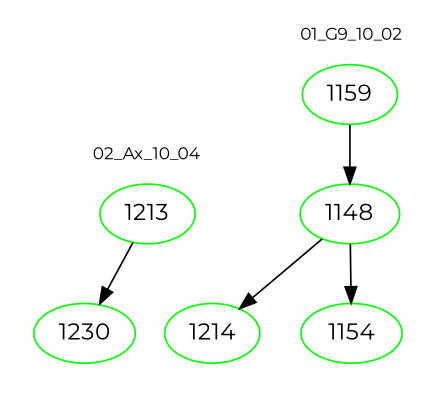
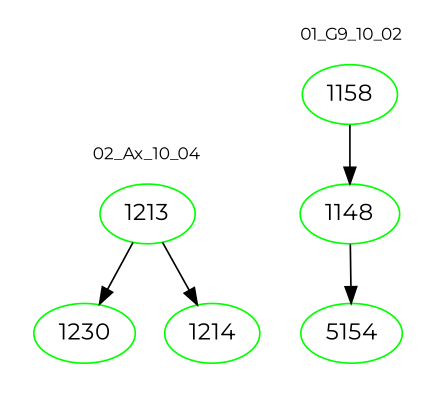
(350, 95) -> (350, 95)
(298, 260) -> (176, 266)
(352, 333) -> (352, 333)
